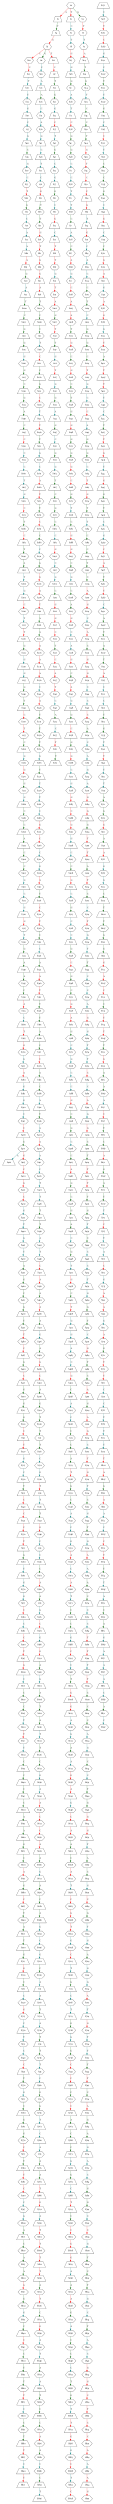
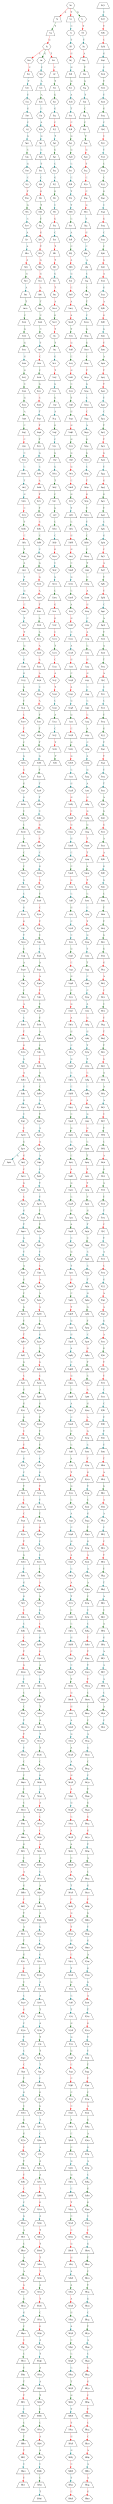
(103, 1080) -> (103, 1080)
